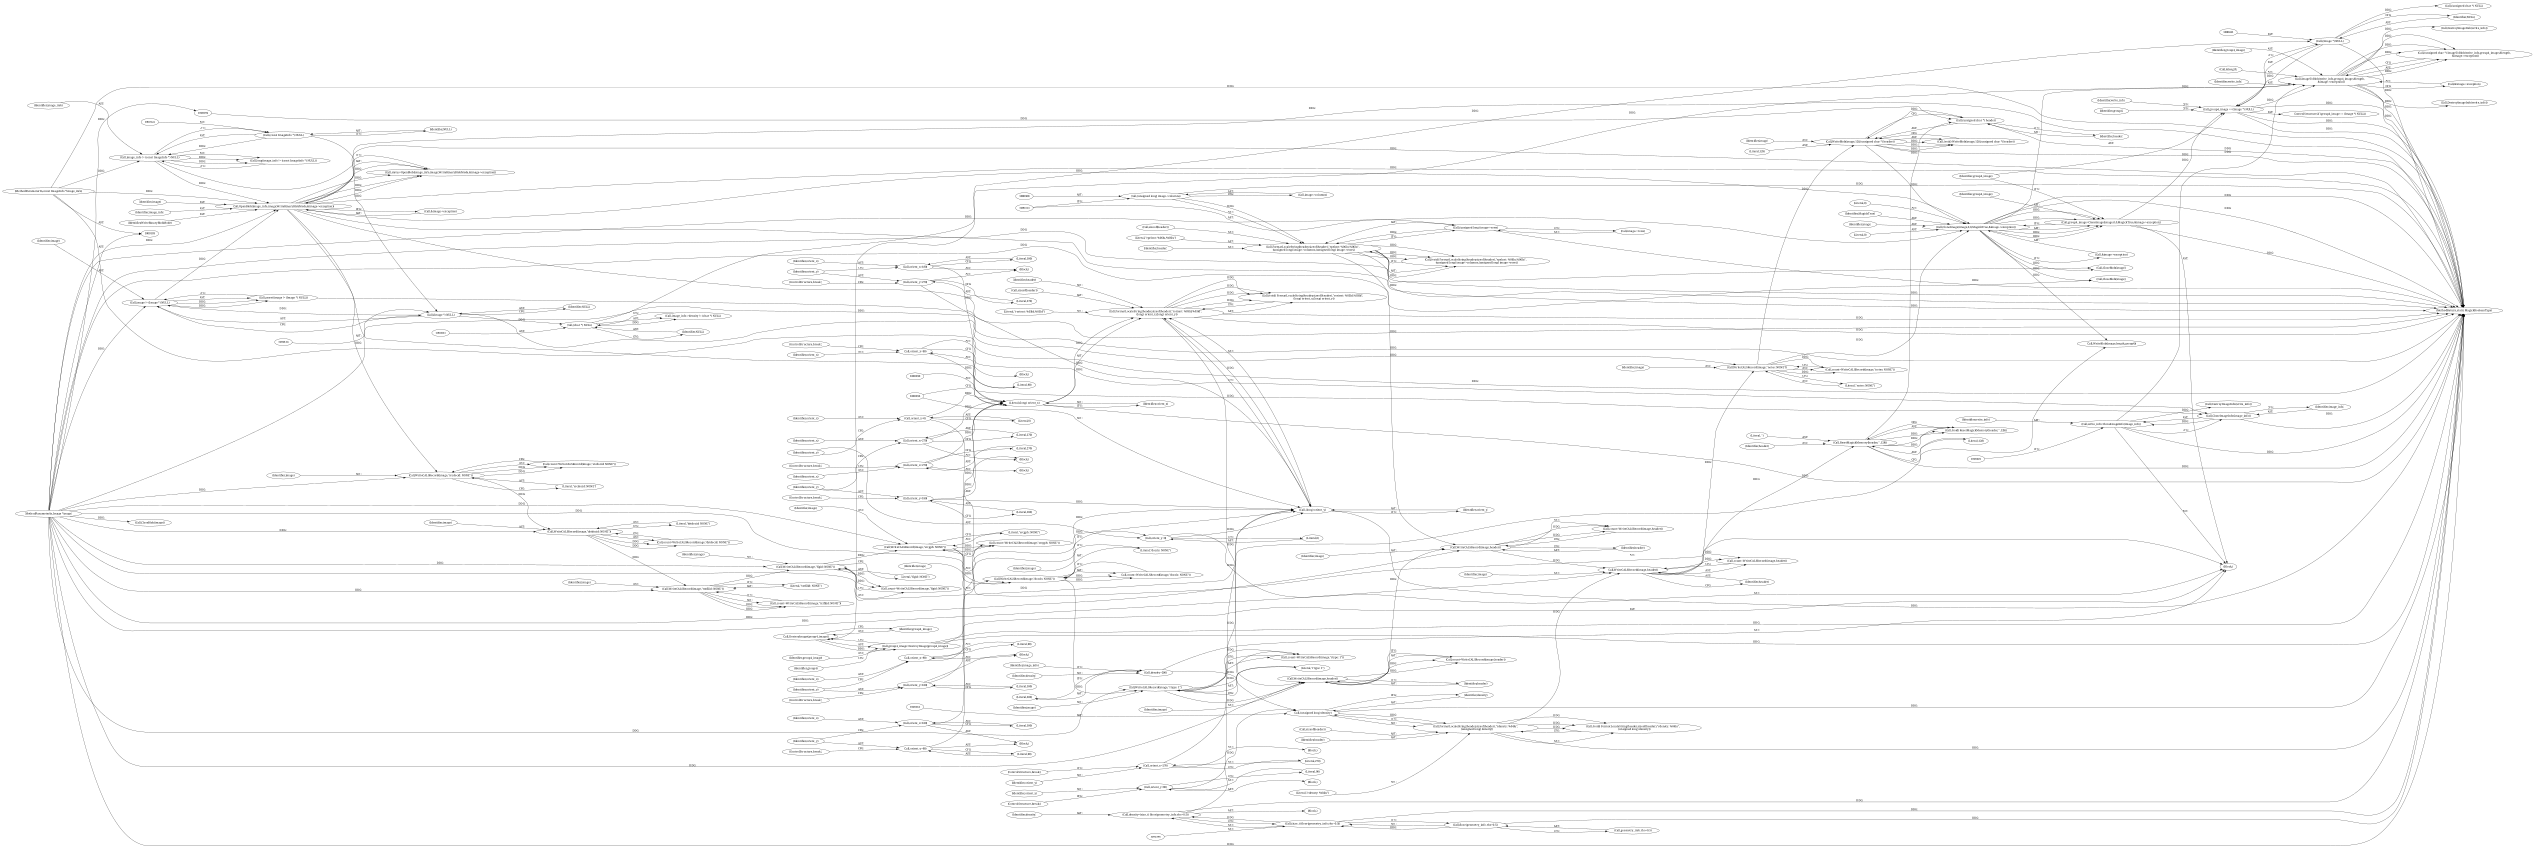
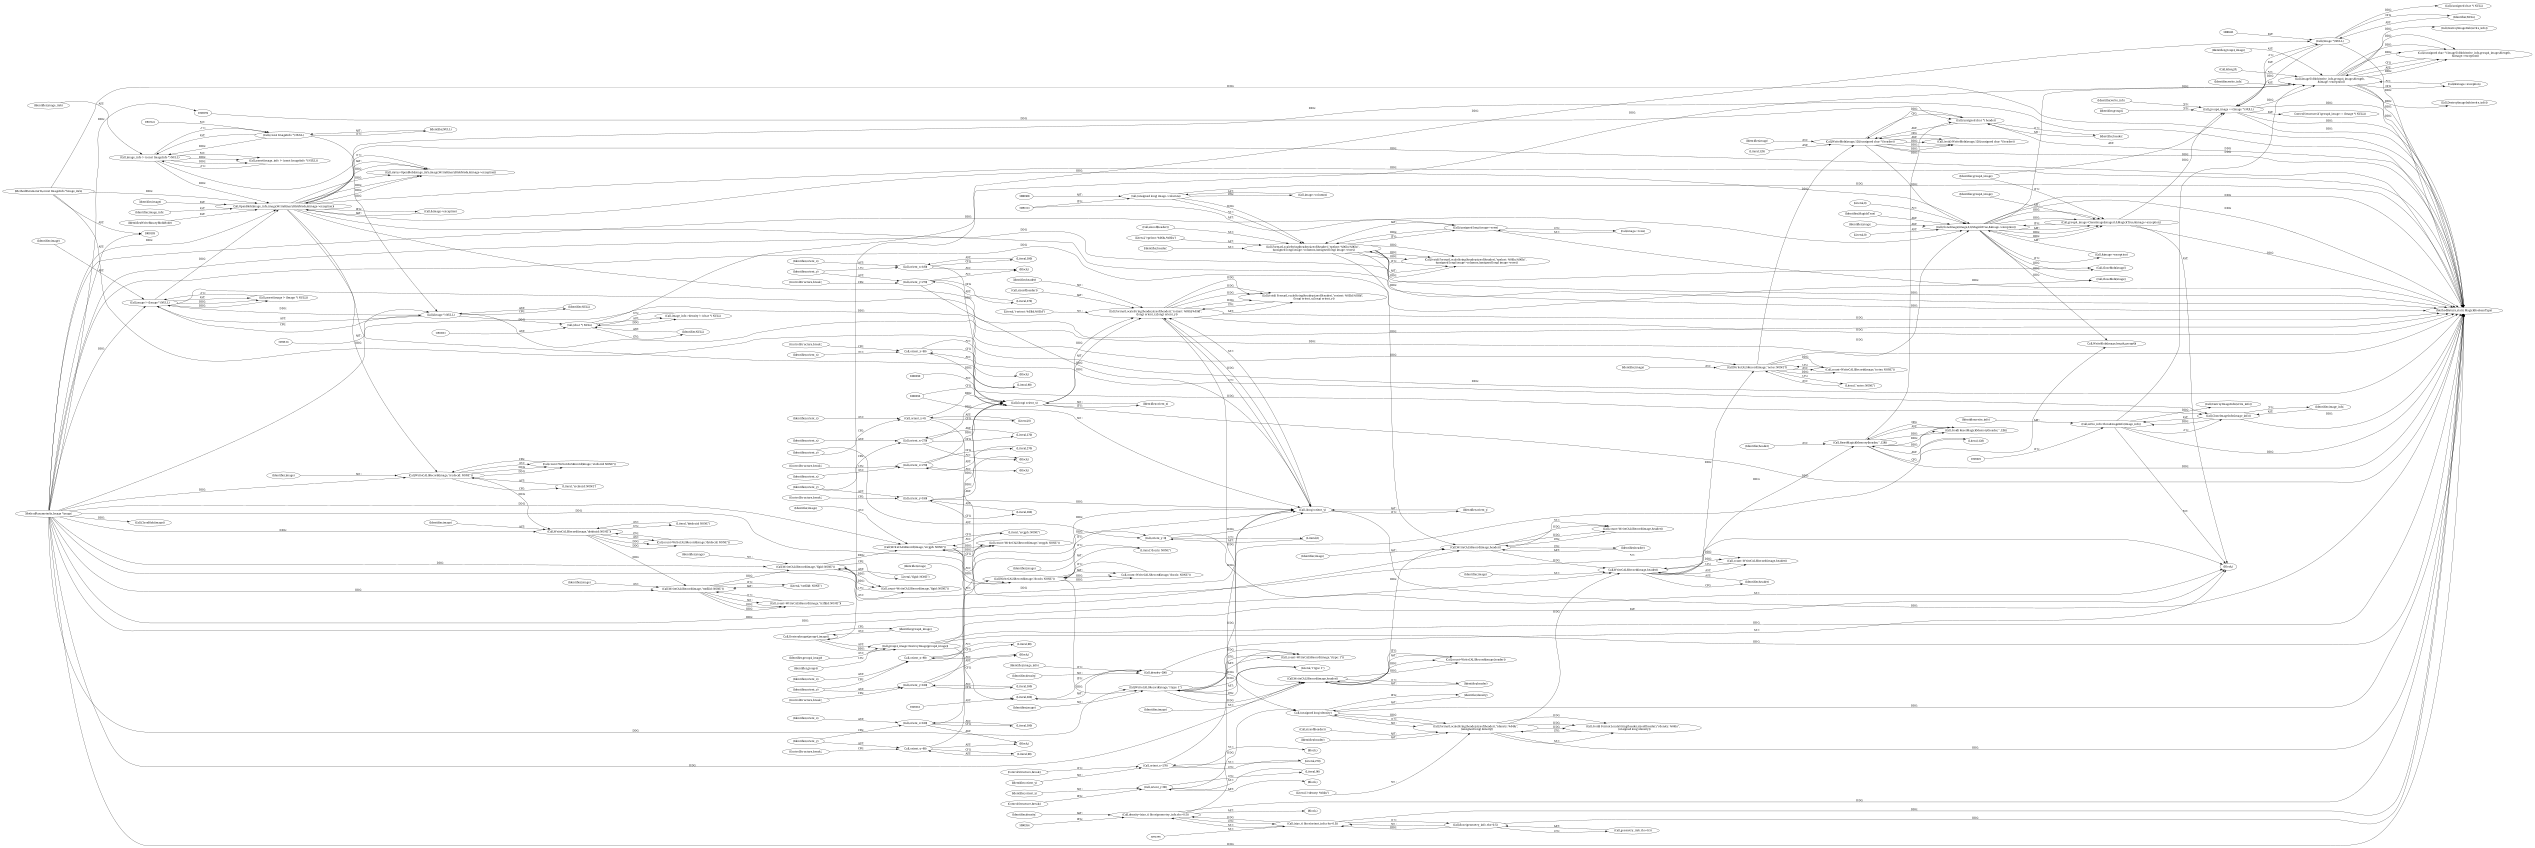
(283, 161) -> (283, 161)
(100, 174) -> none
(1385, 349) -> (1307, 344)
(1024, 403) -> (1024, 403)
(1757, 436) -> none
(859, 641) -> (973, 683)
(1104, 717) -> (967, 702)
(1313, 824) -> (1313, 824)
none -> (1024, 825)
